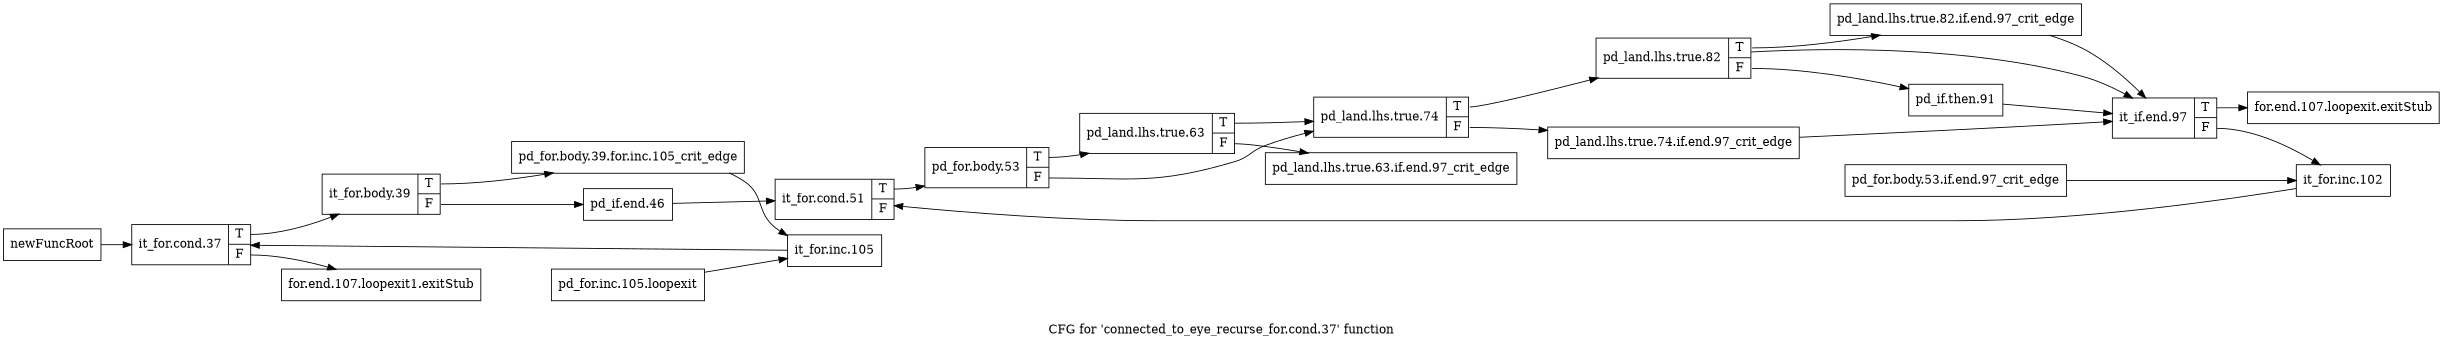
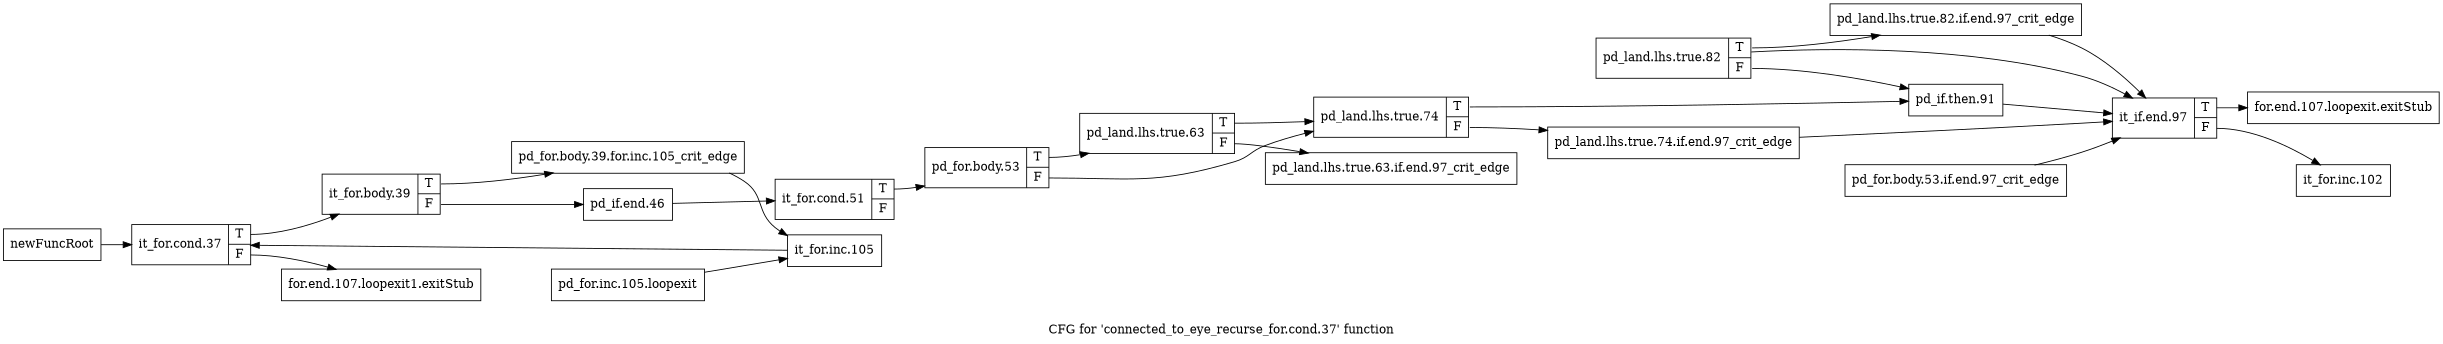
(1530, 95) -> (1685, 105)
(2177, 181) -> (2074, 155)
(1600, 221) -> none
